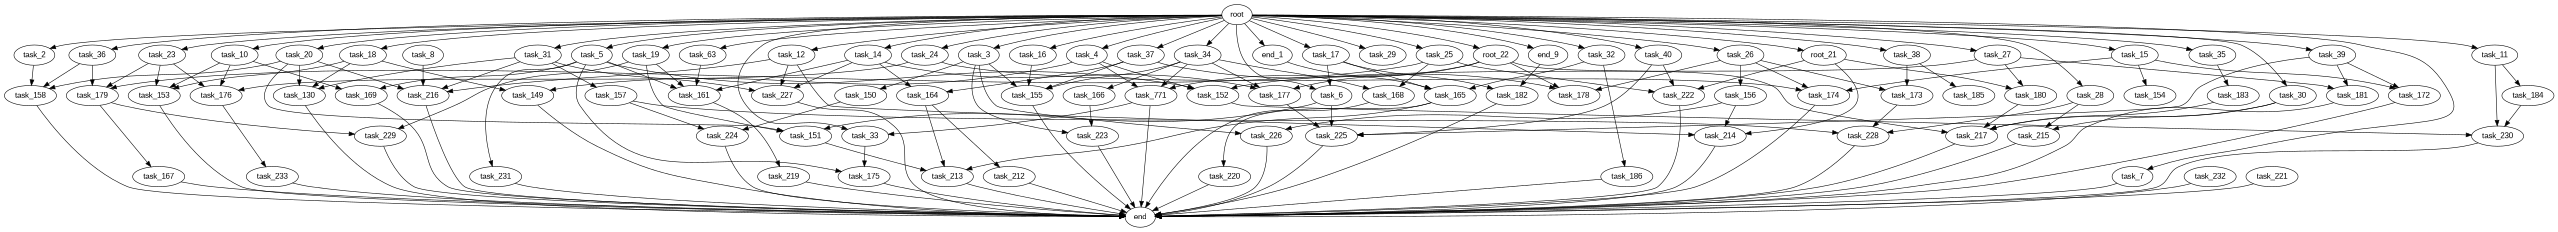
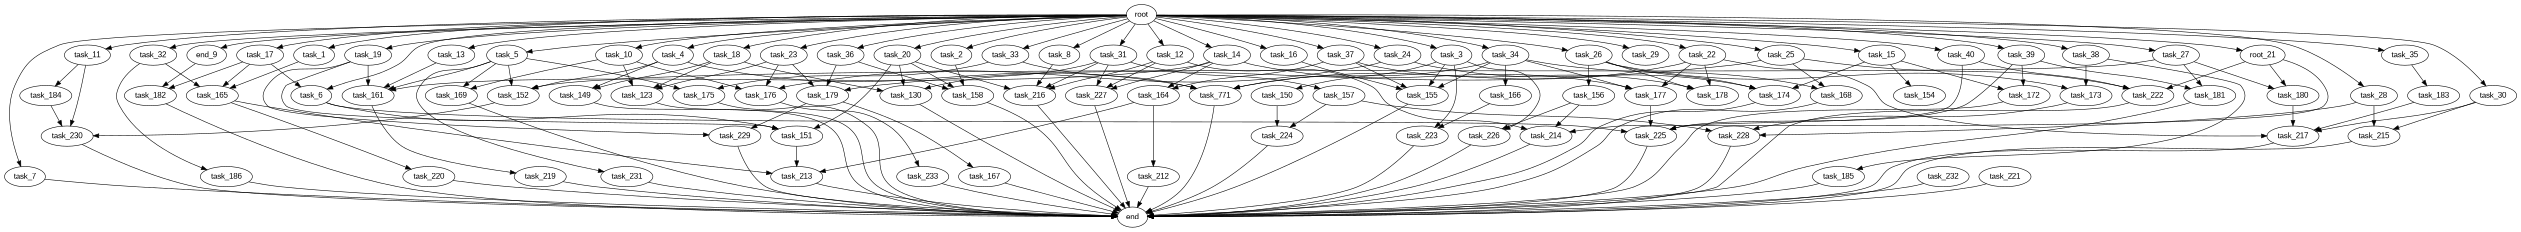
none -> (1104, 33)
(703, 55) -> (451, 55)
(1272, 55) -> (314, 55)
(1496, 55) -> (1702, 55)
(154, 96) -> (637, 96)
(1002, 124) -> (1106, 75)
none -> (1487, 208)
